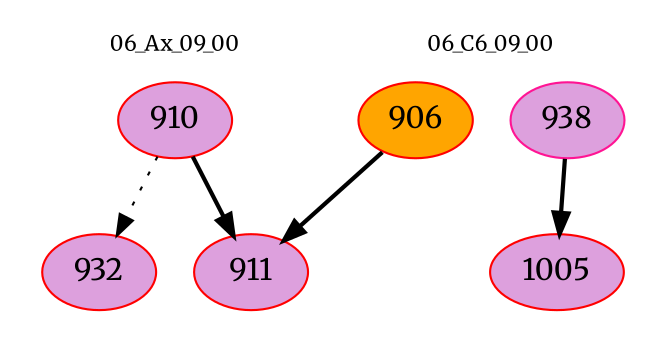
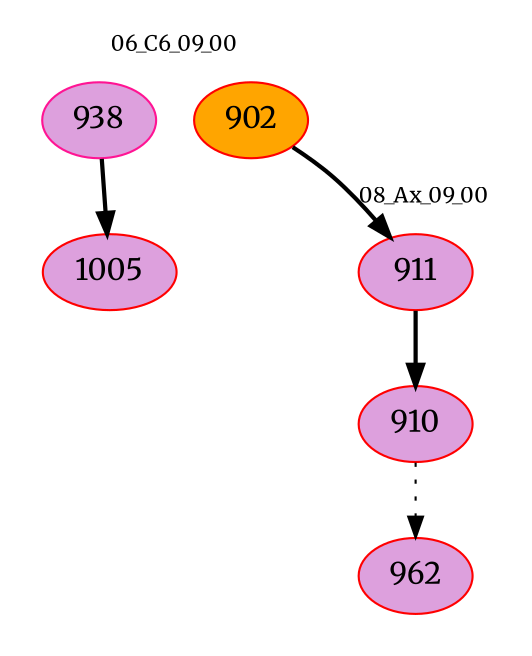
(175, 45) -> (424, 197)
(416, 120) -> (251, 120)
(208, 187) -> (416, 338)
(99, 272) -> (416, 576)
